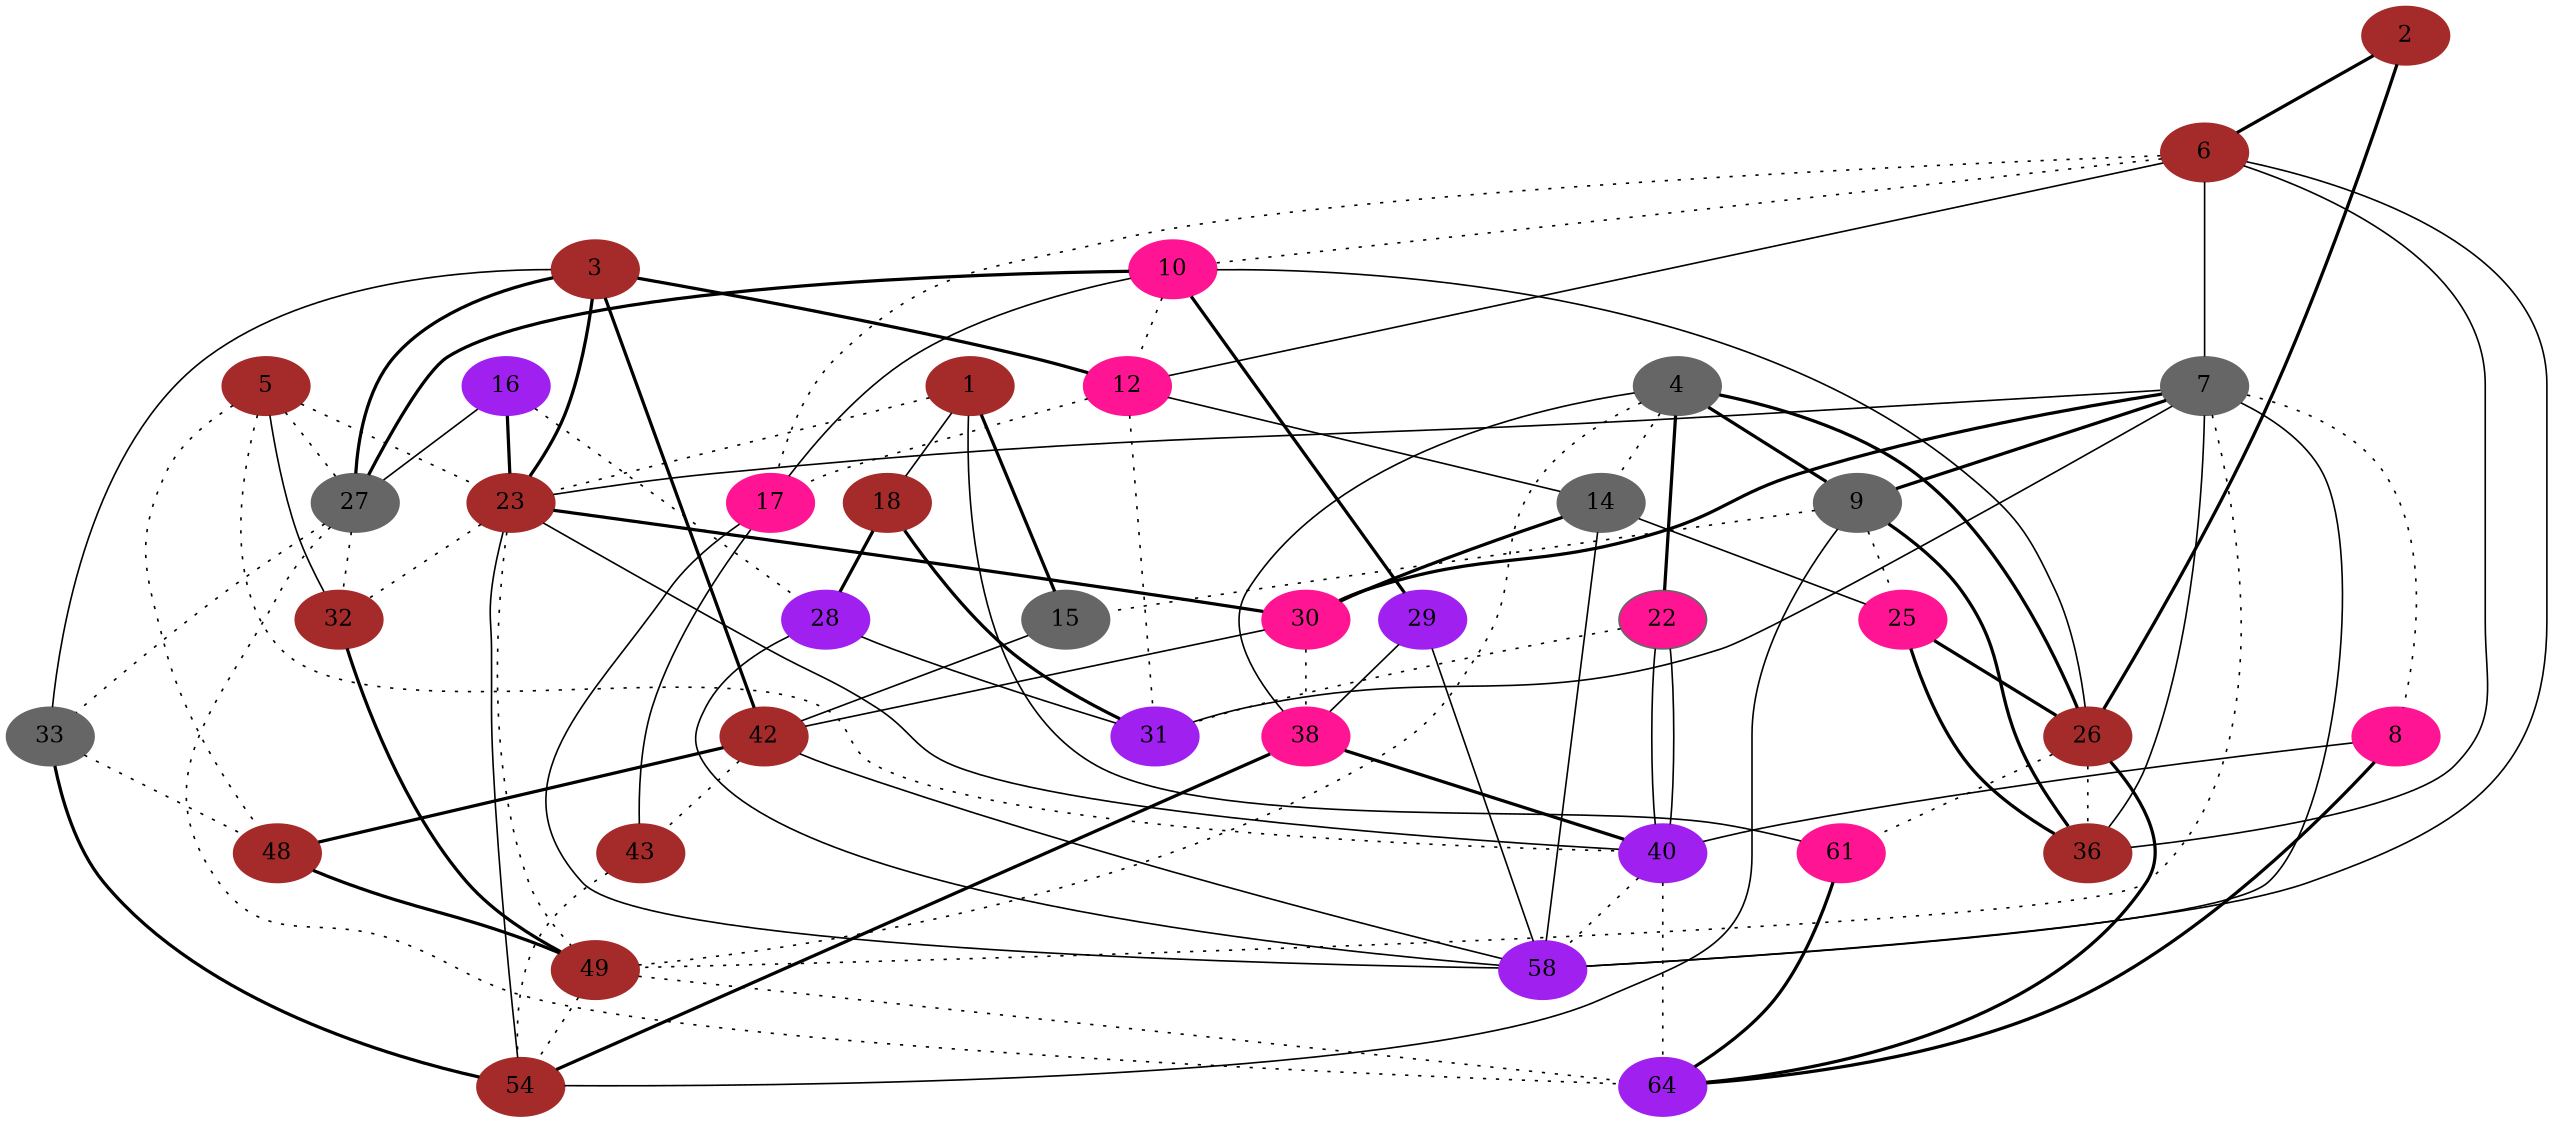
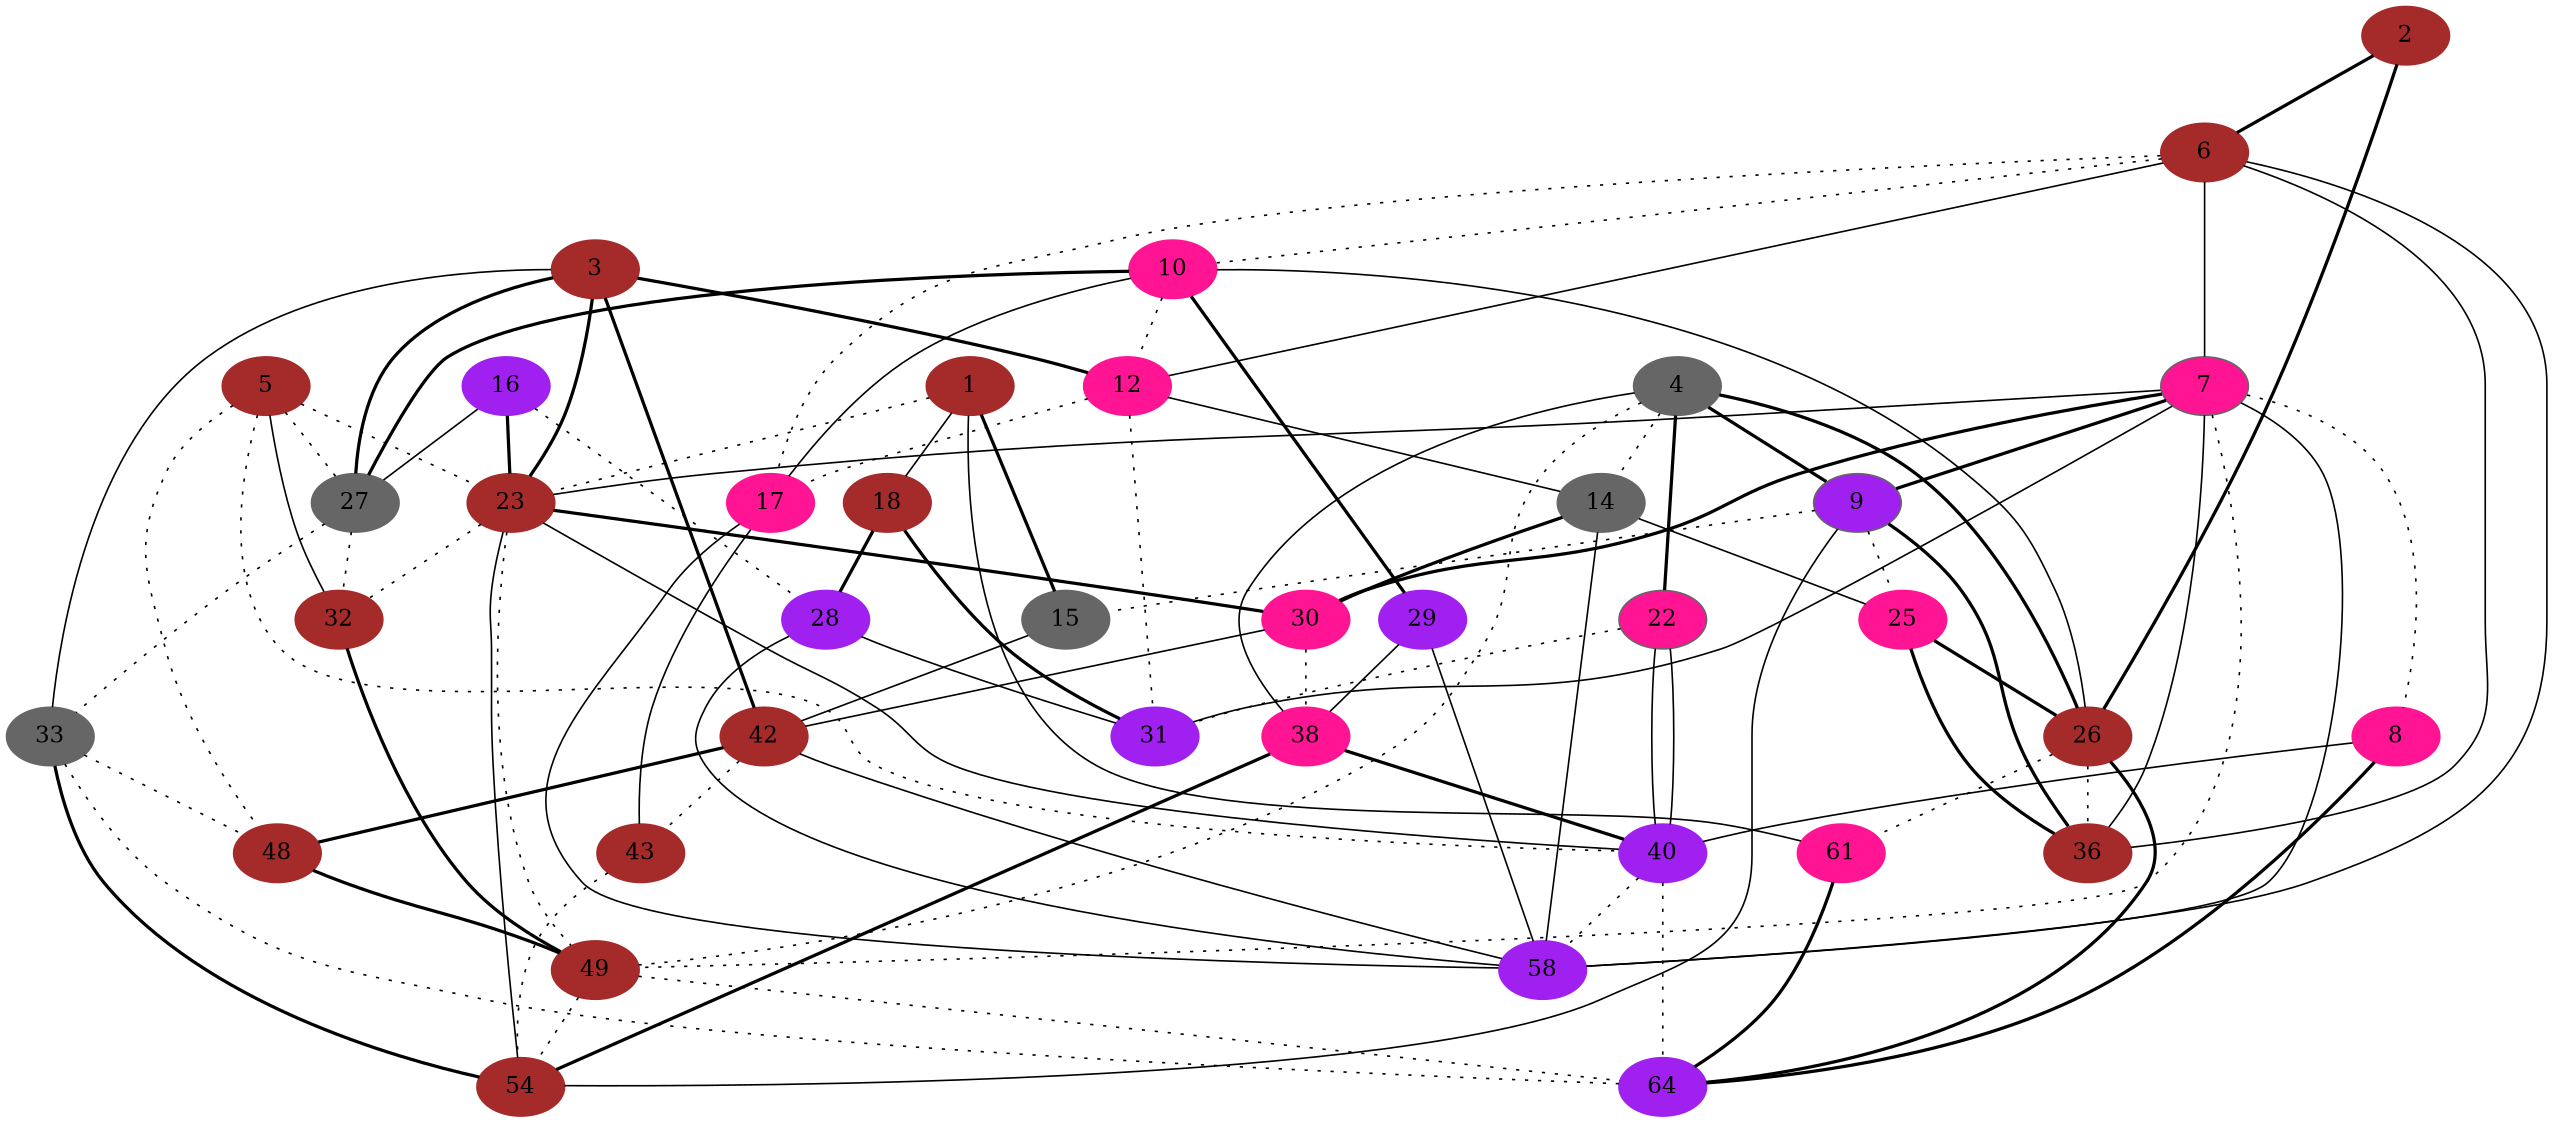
(2205, 386) -> (2205, 386)
(1857, 503) -> (1857, 503)
(703, 1025) -> (801, 1038)
